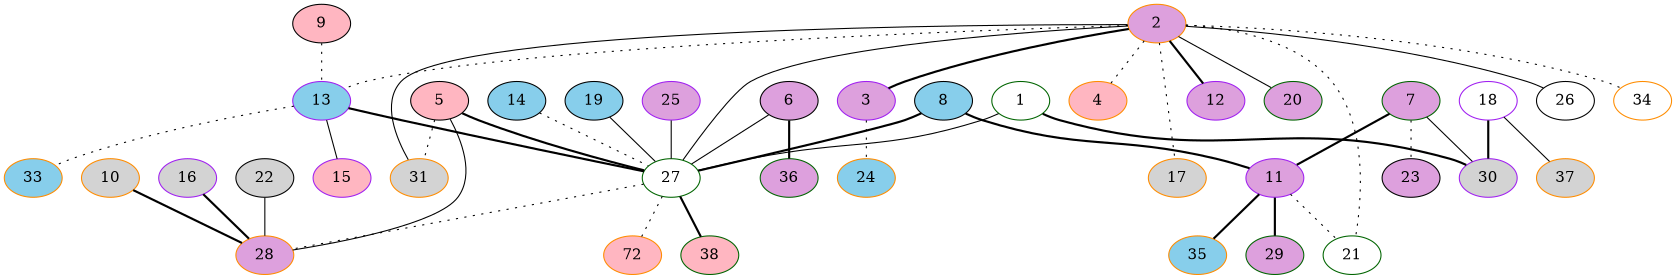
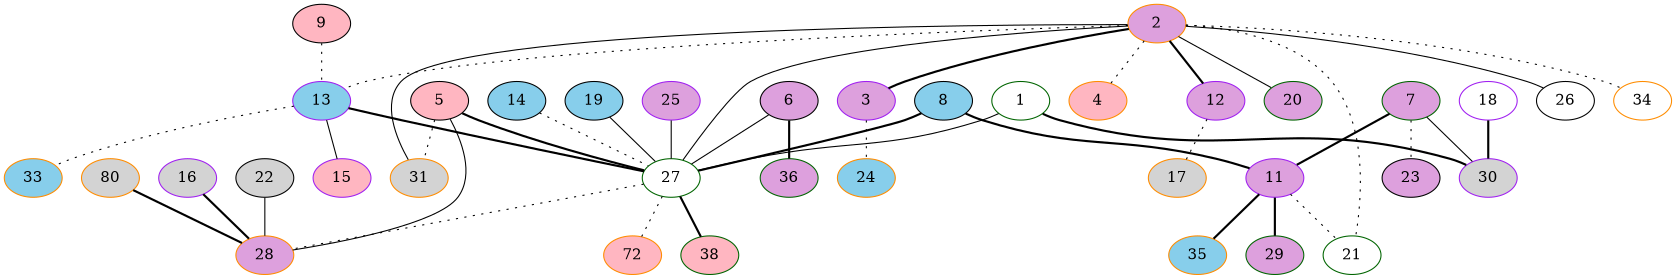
(1167, 101) -> (1200, 133)
(110, 178) -> (110, 178)
(1565, 178) -> none
